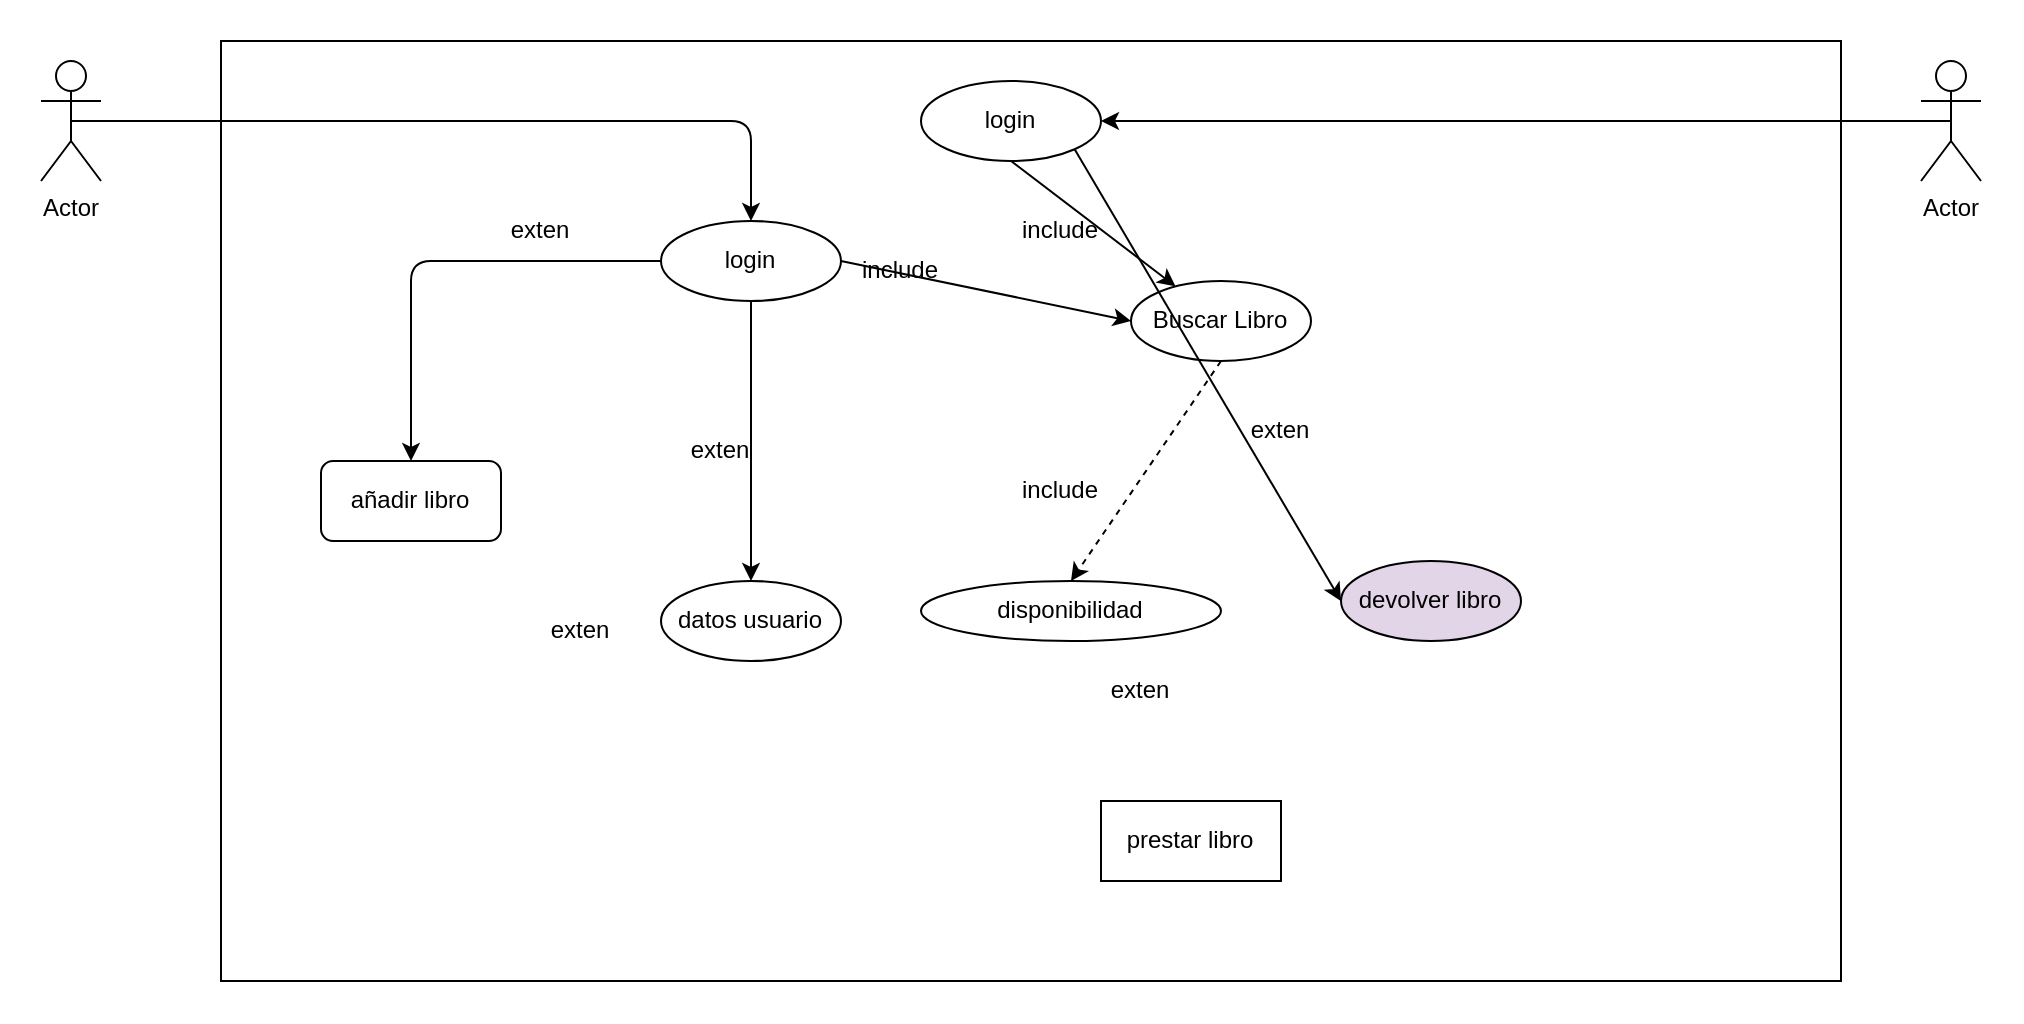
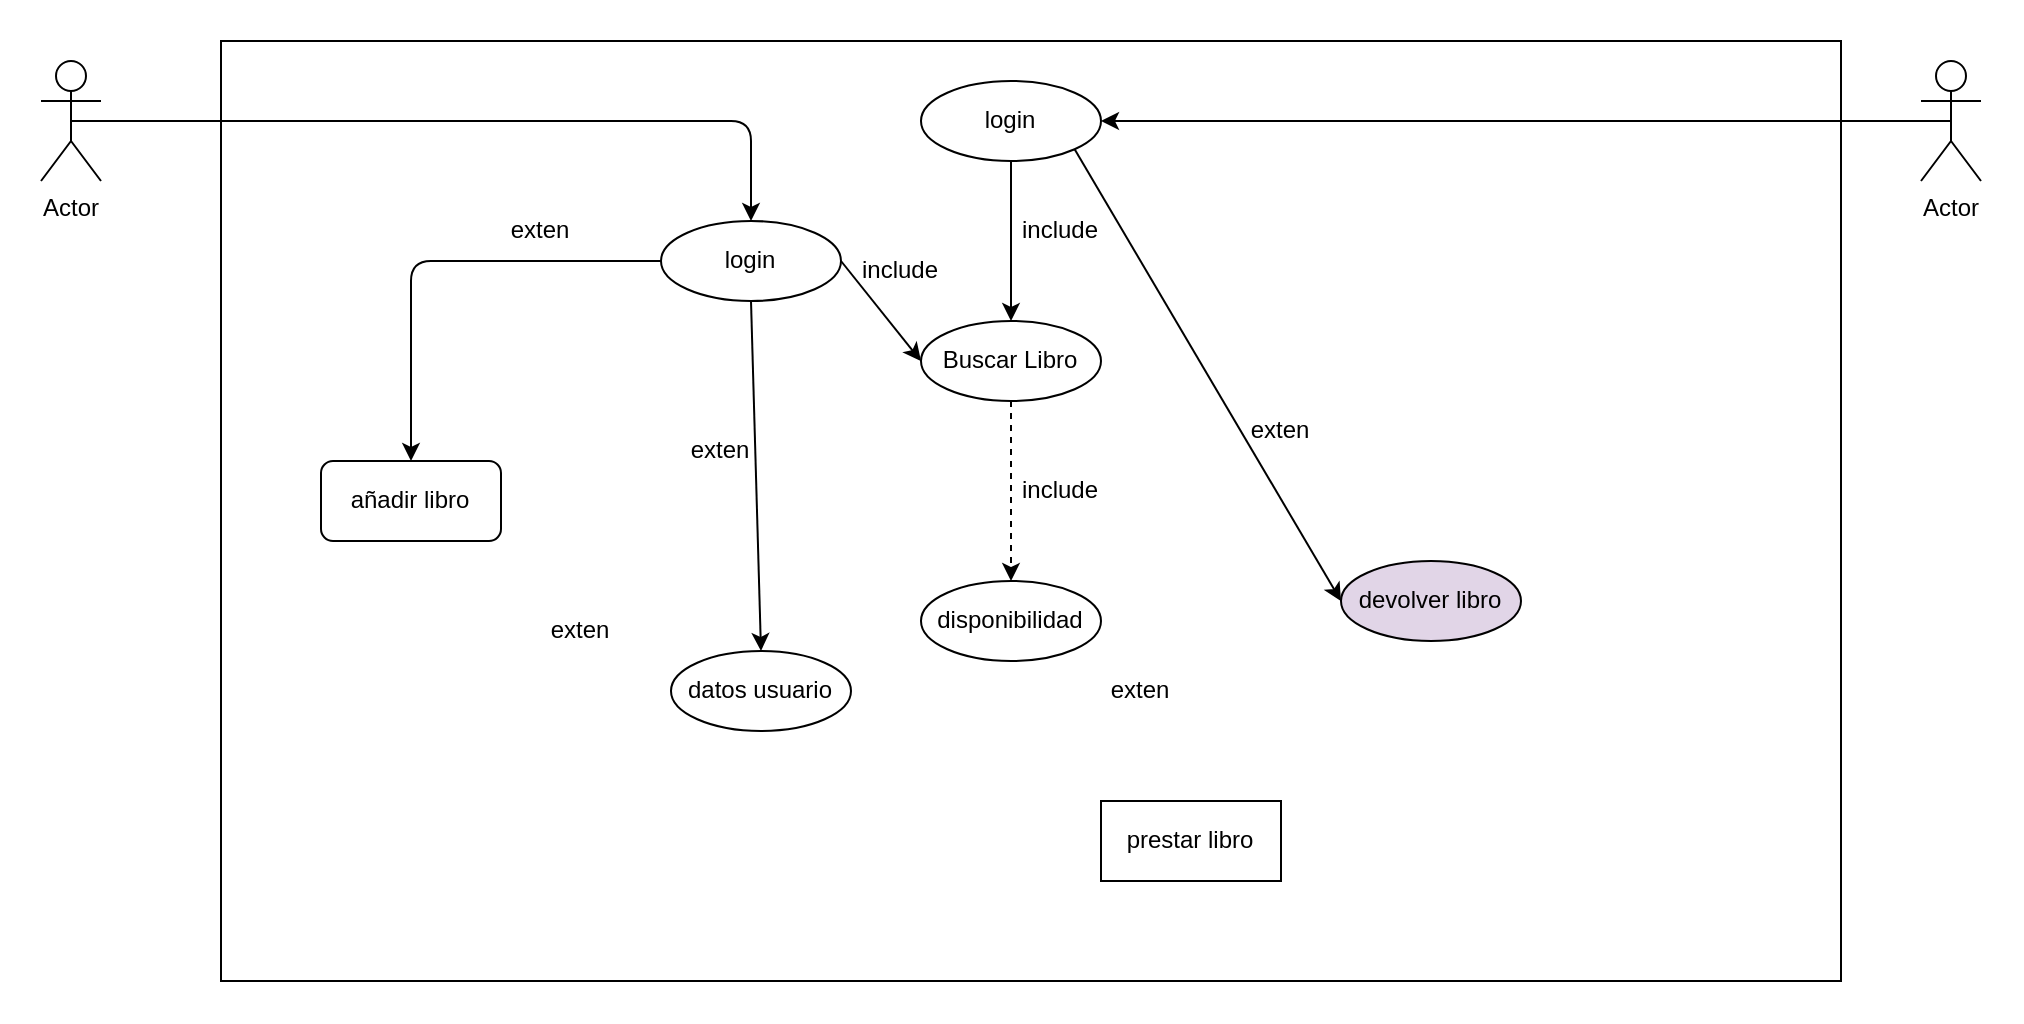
(1221, 321) -> (1011, 361)
(1071, 611) -> (1011, 621)
(751, 621) -> (761, 691)
